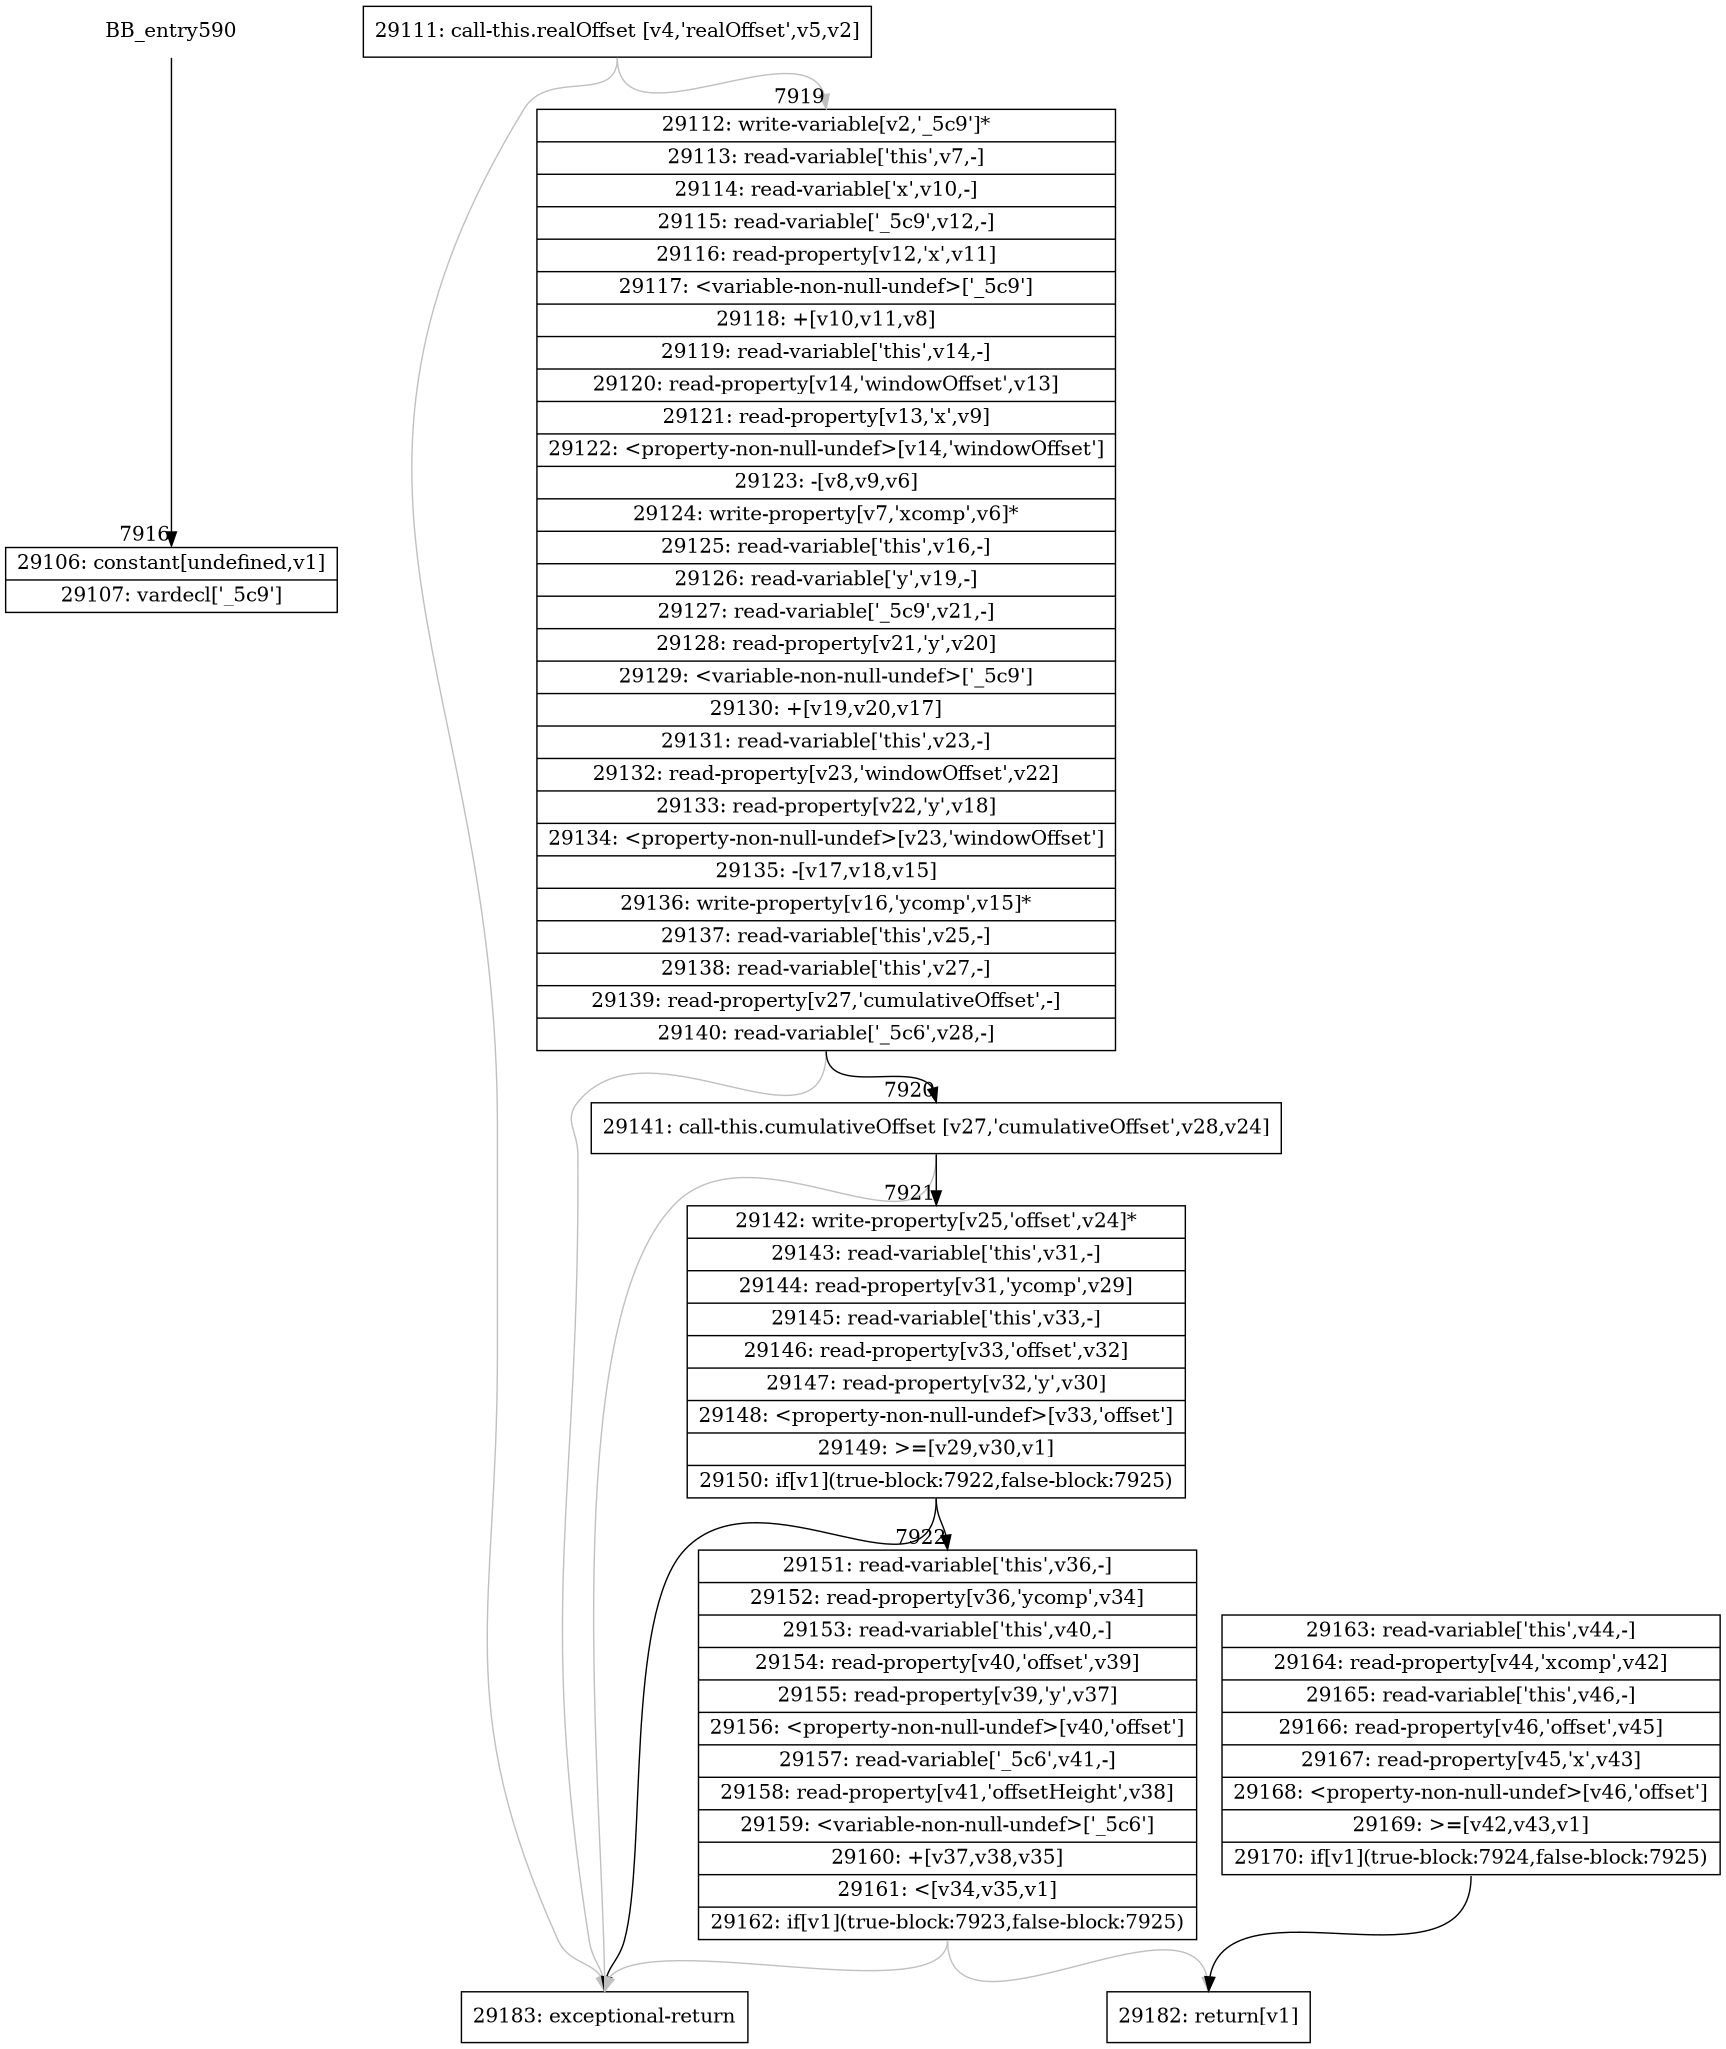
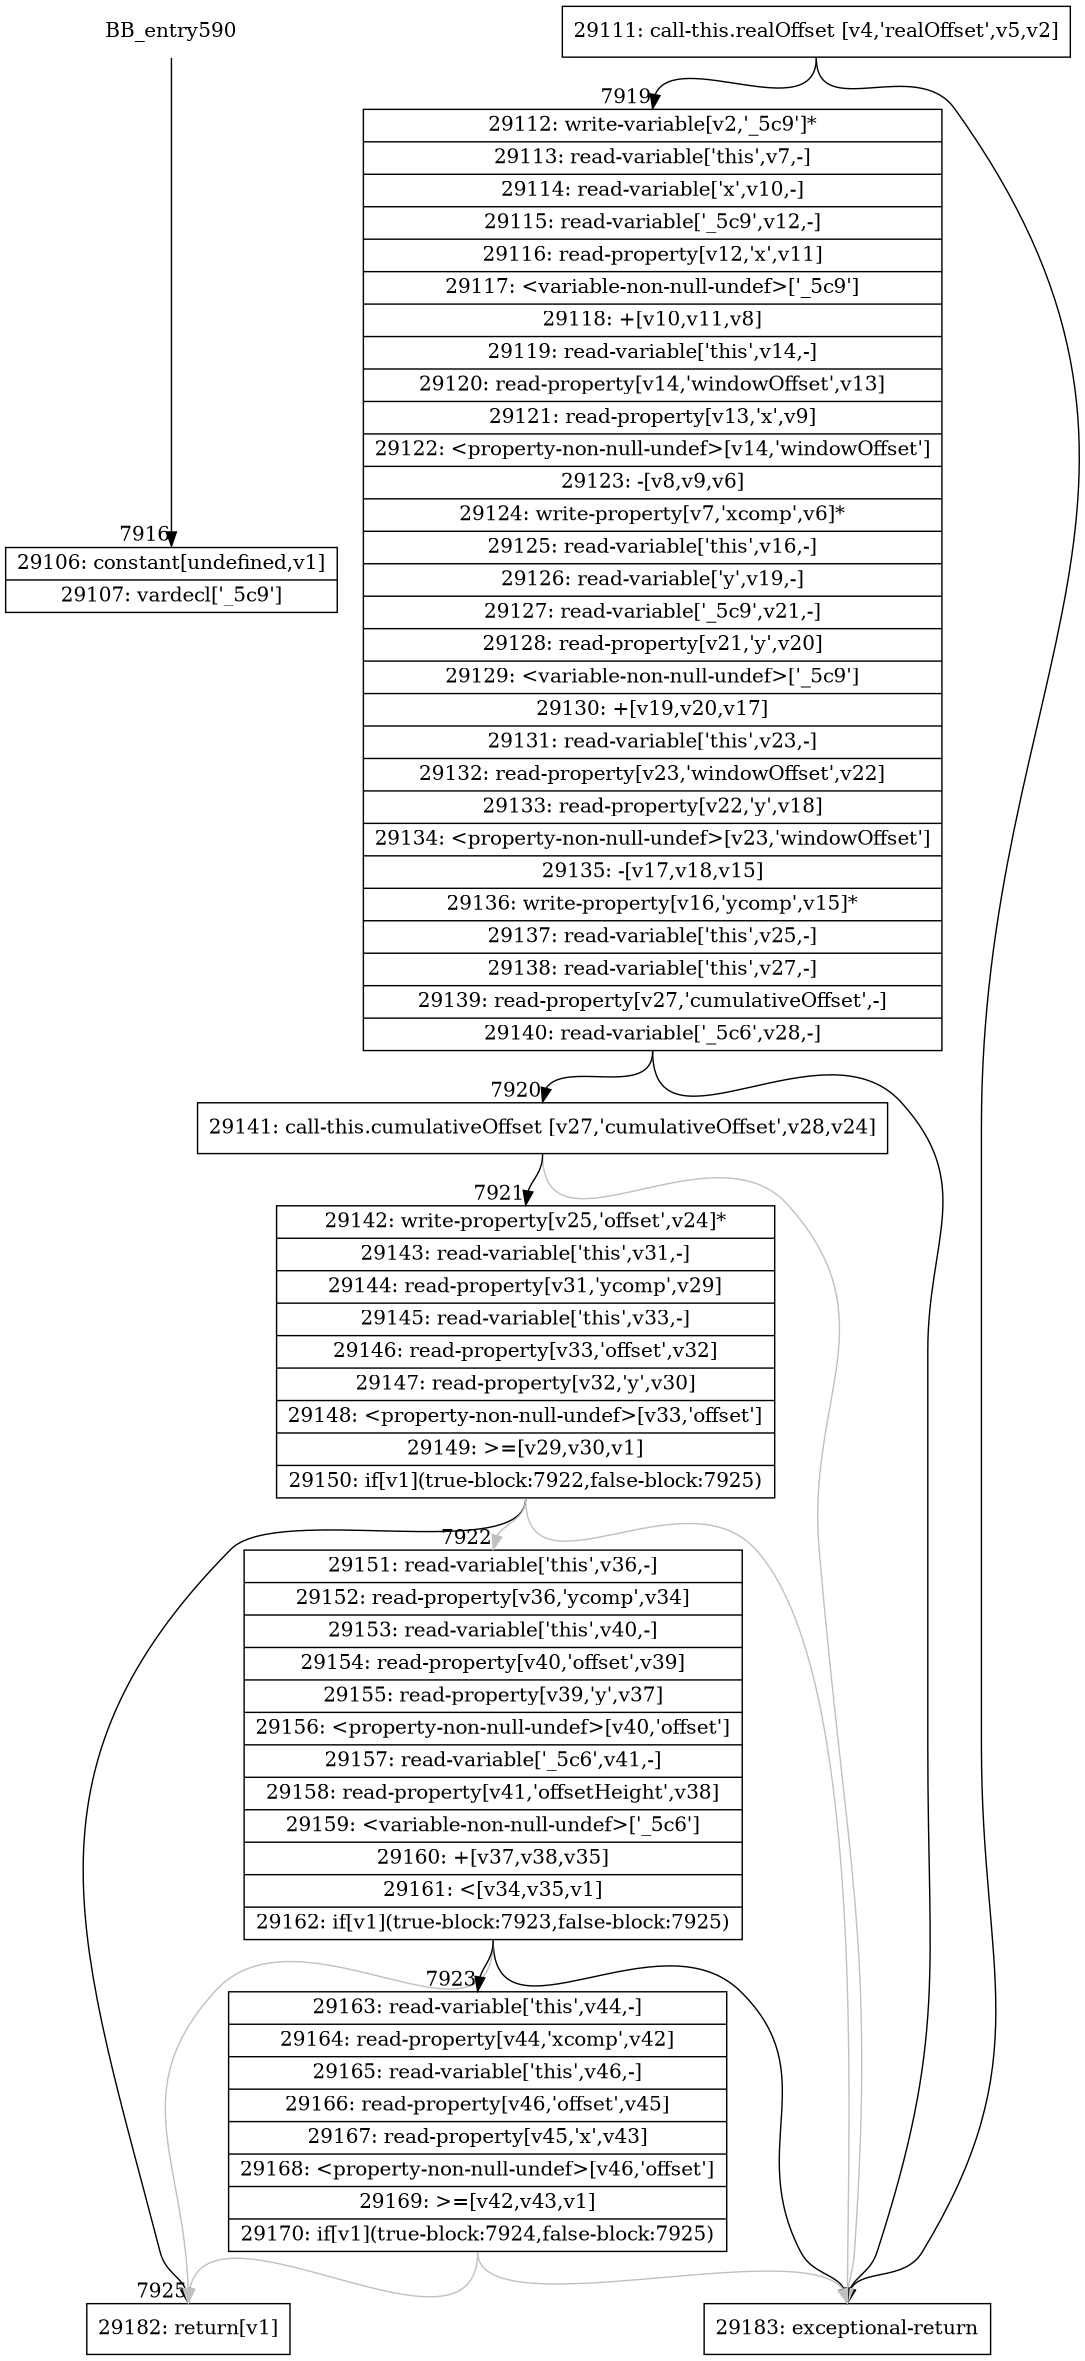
(715, 85) -> (742, 84)
(490, 987) -> (981, 1130)
(572, 1398) -> (928, 1555)
(940, 1520) -> (515, 1519)
(655, 1619) -> (832, 1780)
none -> (102, 1753)
(1347, 1934) -> (340, 2279)
none -> (489, 1959)
(783, 1966) -> (756, 2011)
none -> (656, 2278)
